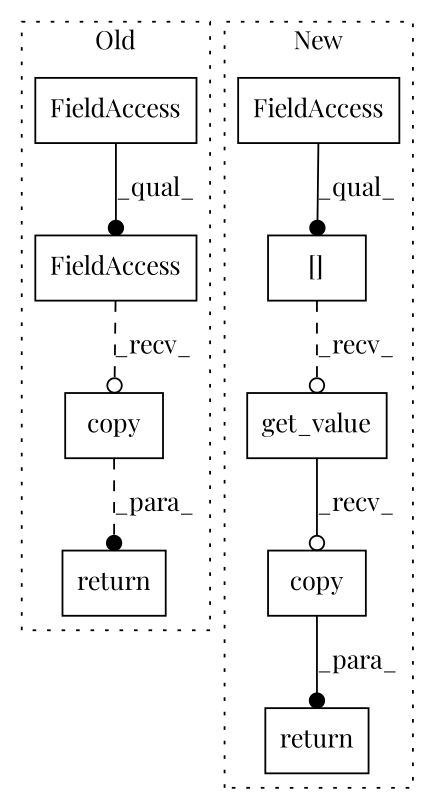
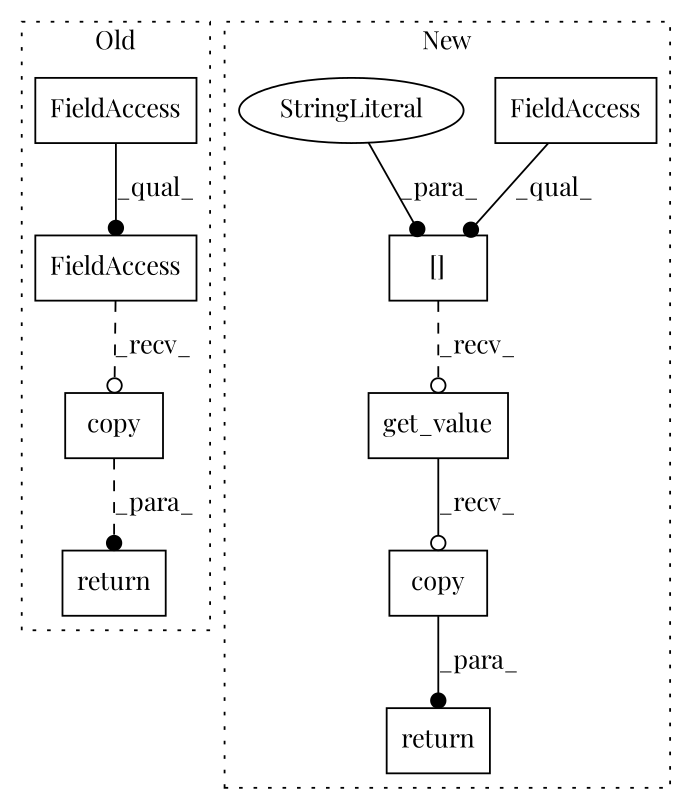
none -> (351, 110)
